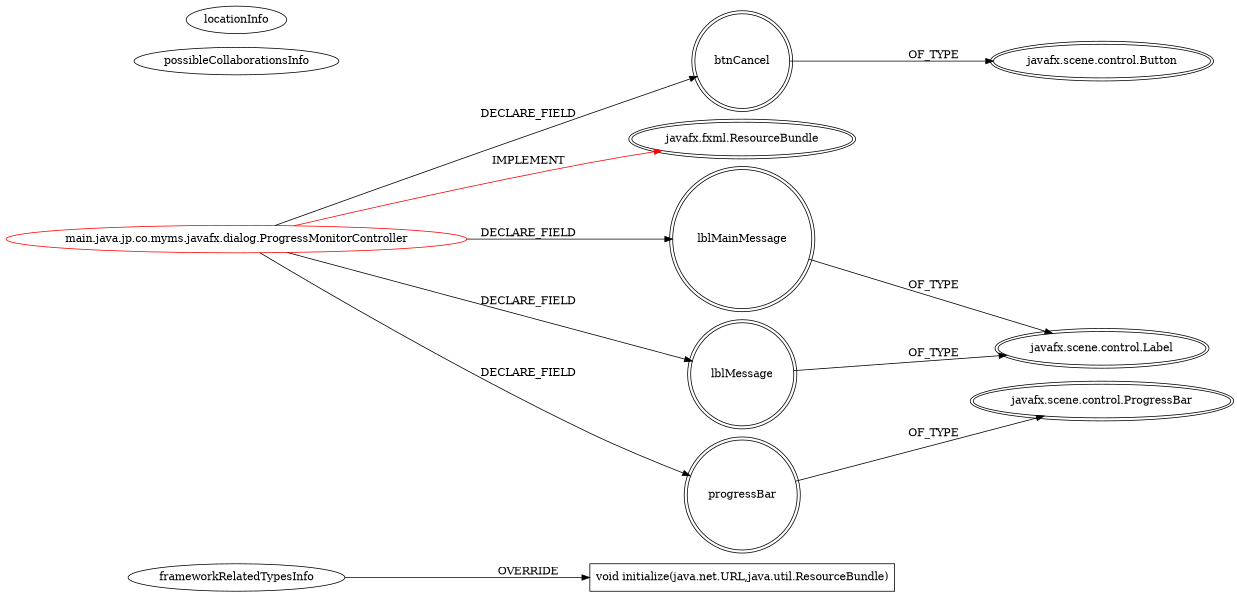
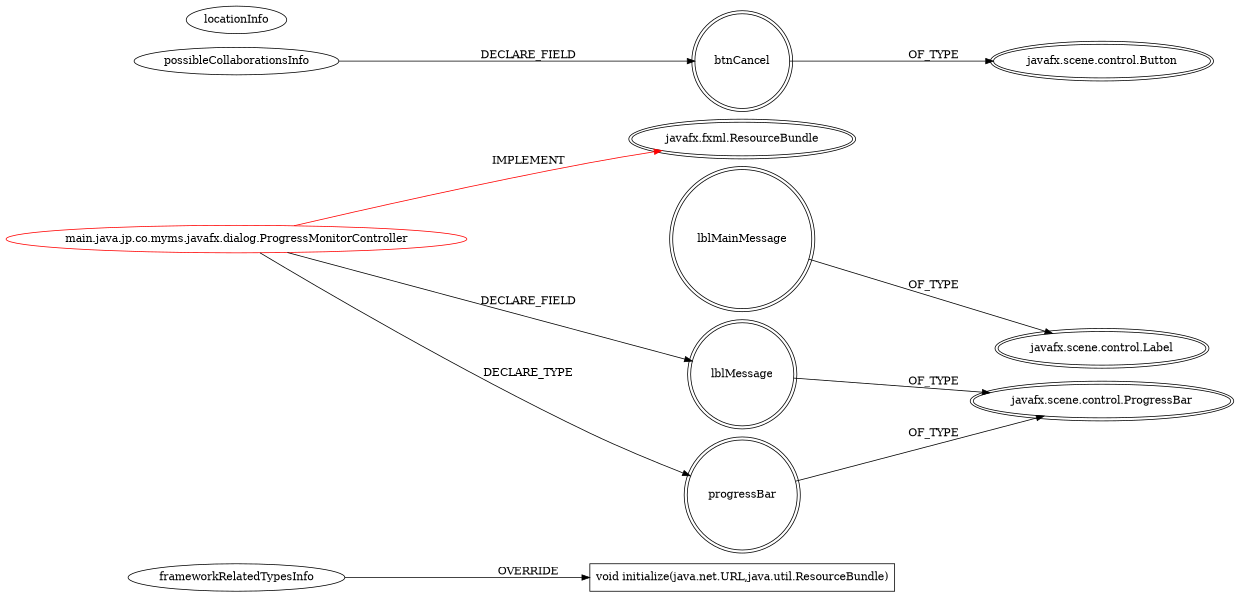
(482, 151) -> (513, 61)
(566, 239) -> none
(897, 363) -> (888, 385)
(528, 373) -> (528, 373)
